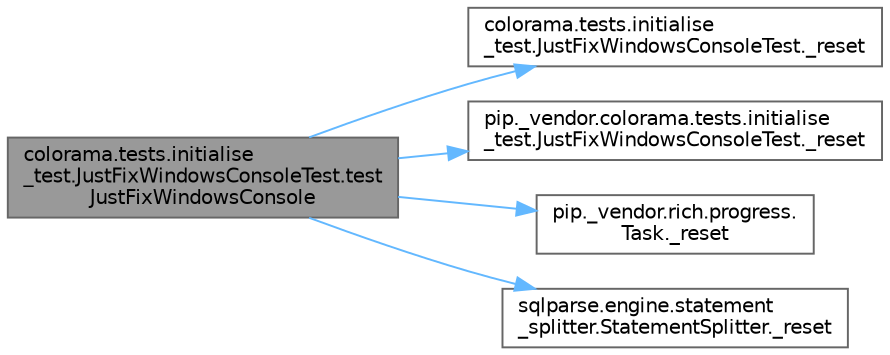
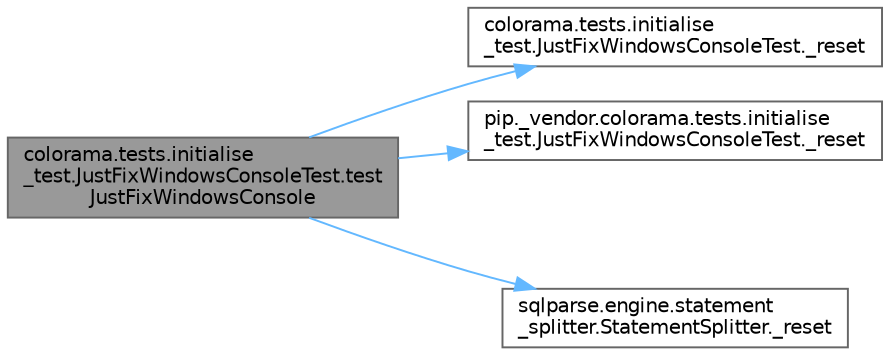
(675, 224) -> none
